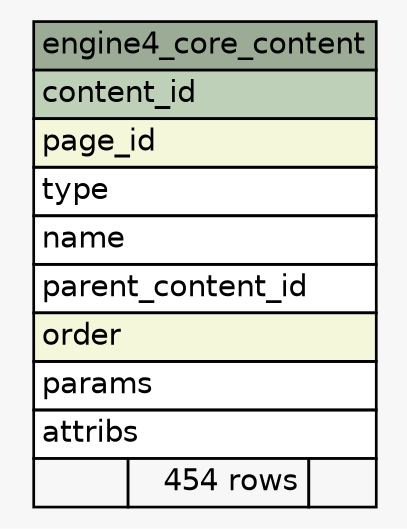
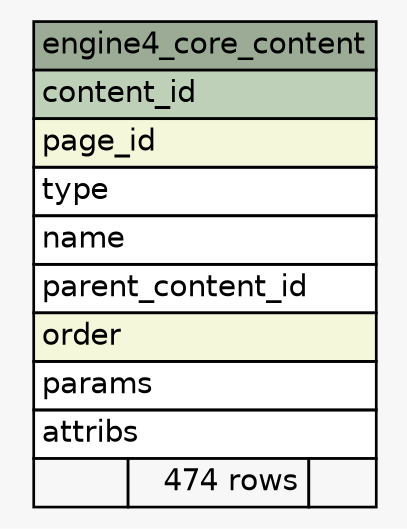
(232, 481) -> (232, 481)
